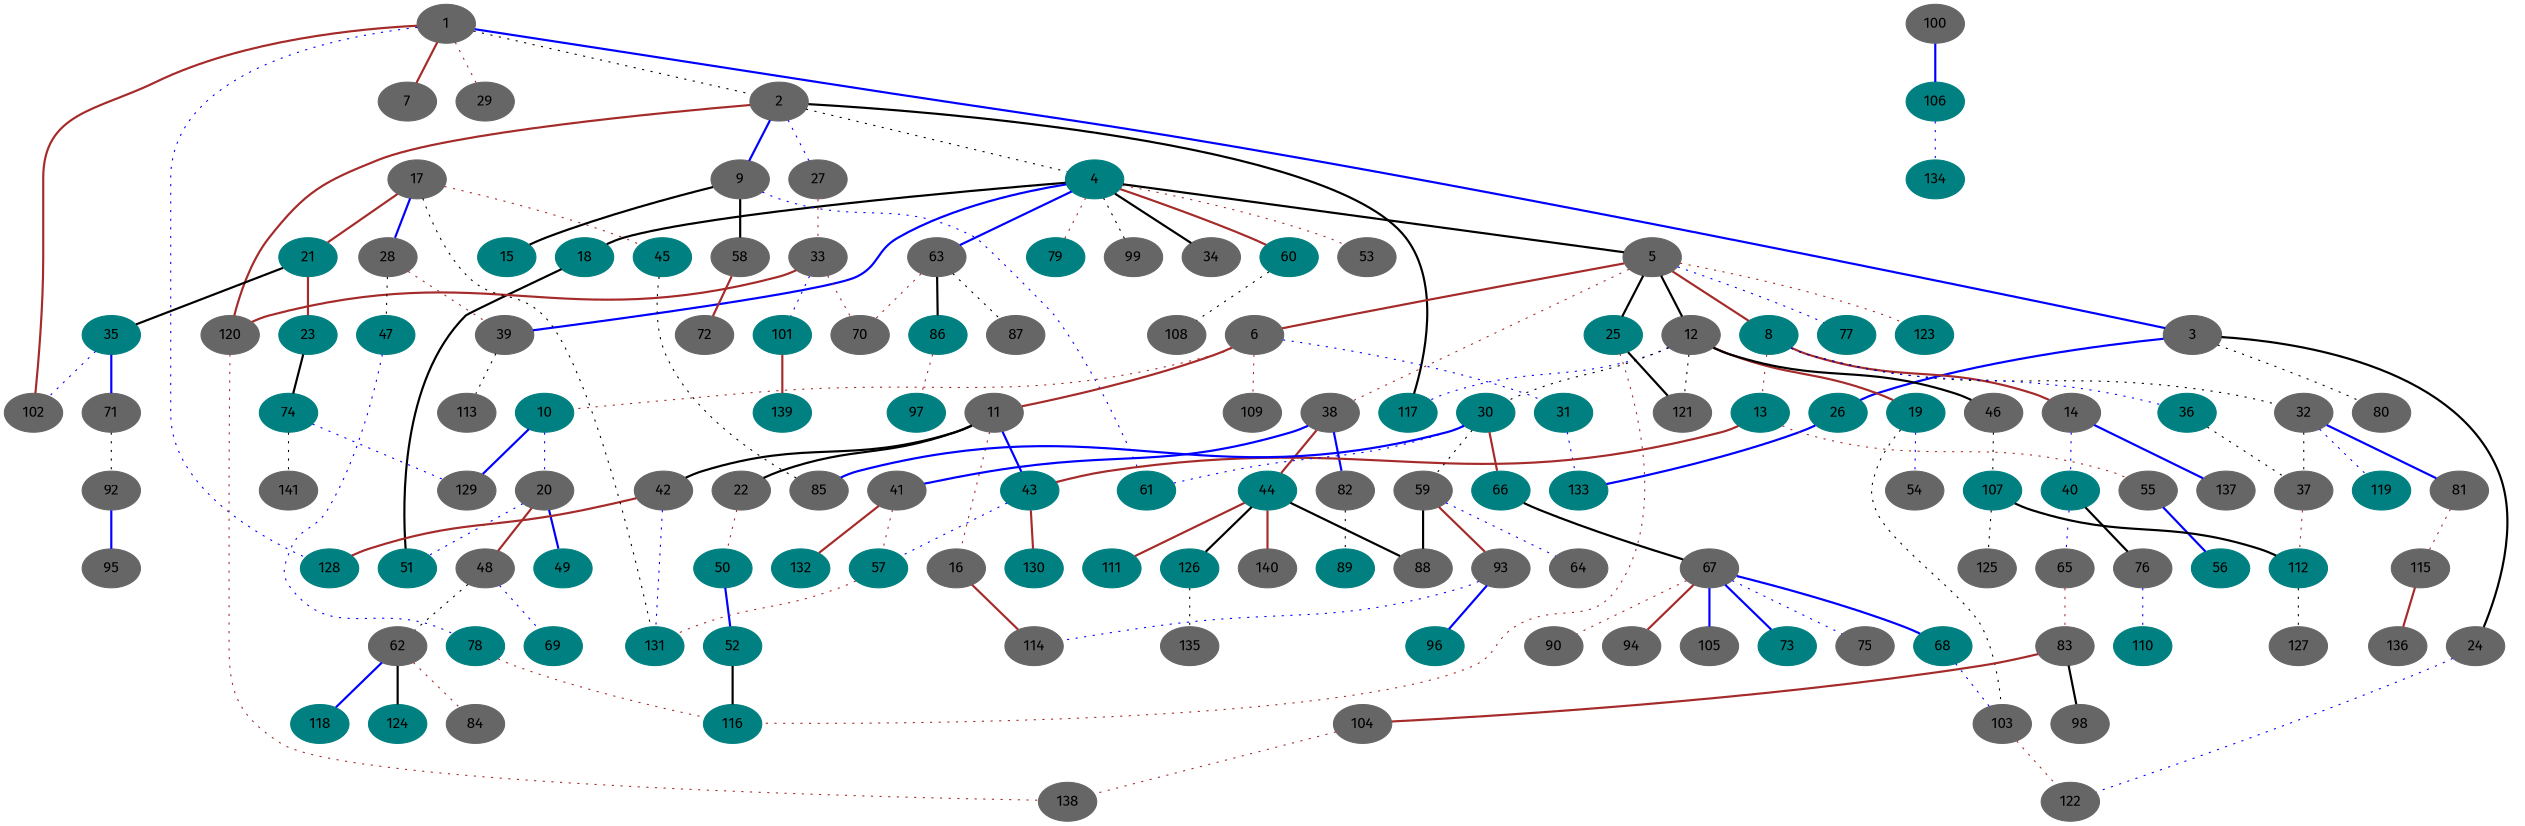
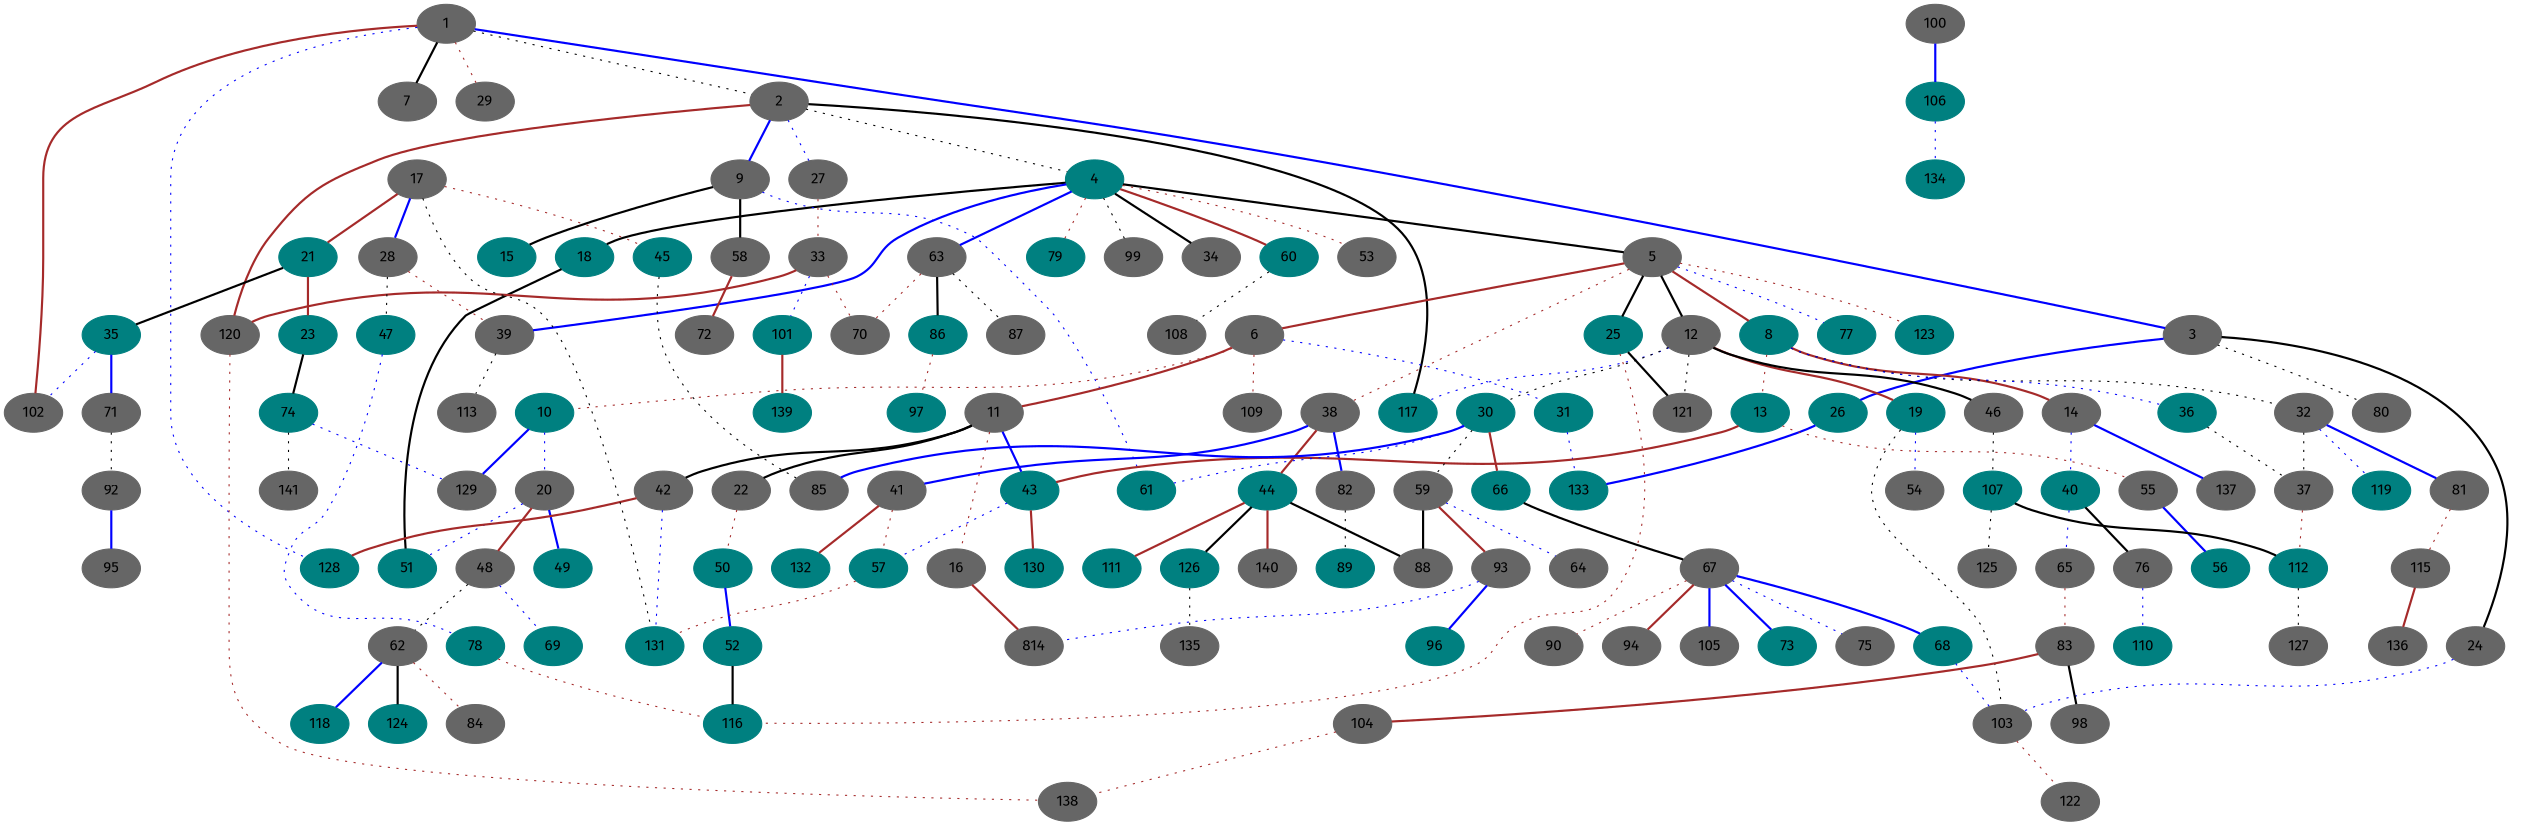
(427, 63) -> (427, 63)
(1034, 646) -> (1034, 646)
(2276, 729) -> (2239, 685)
